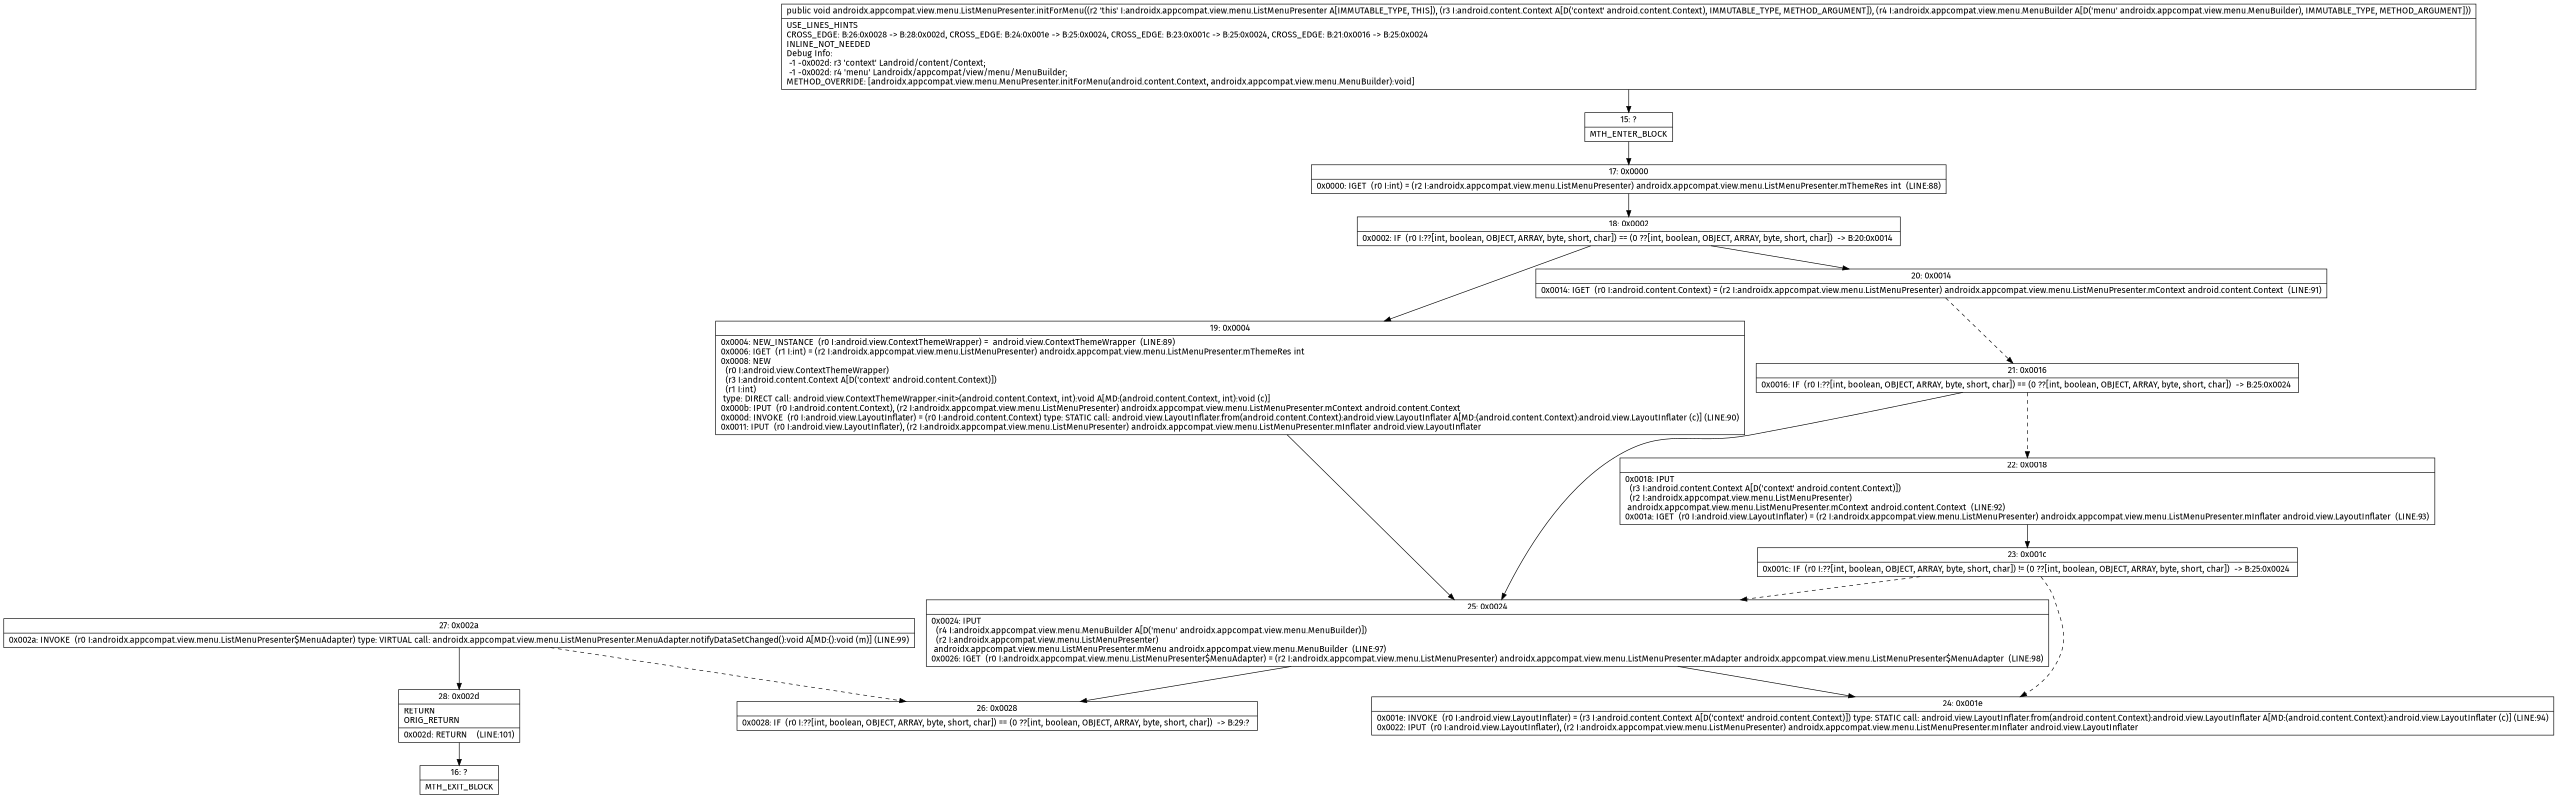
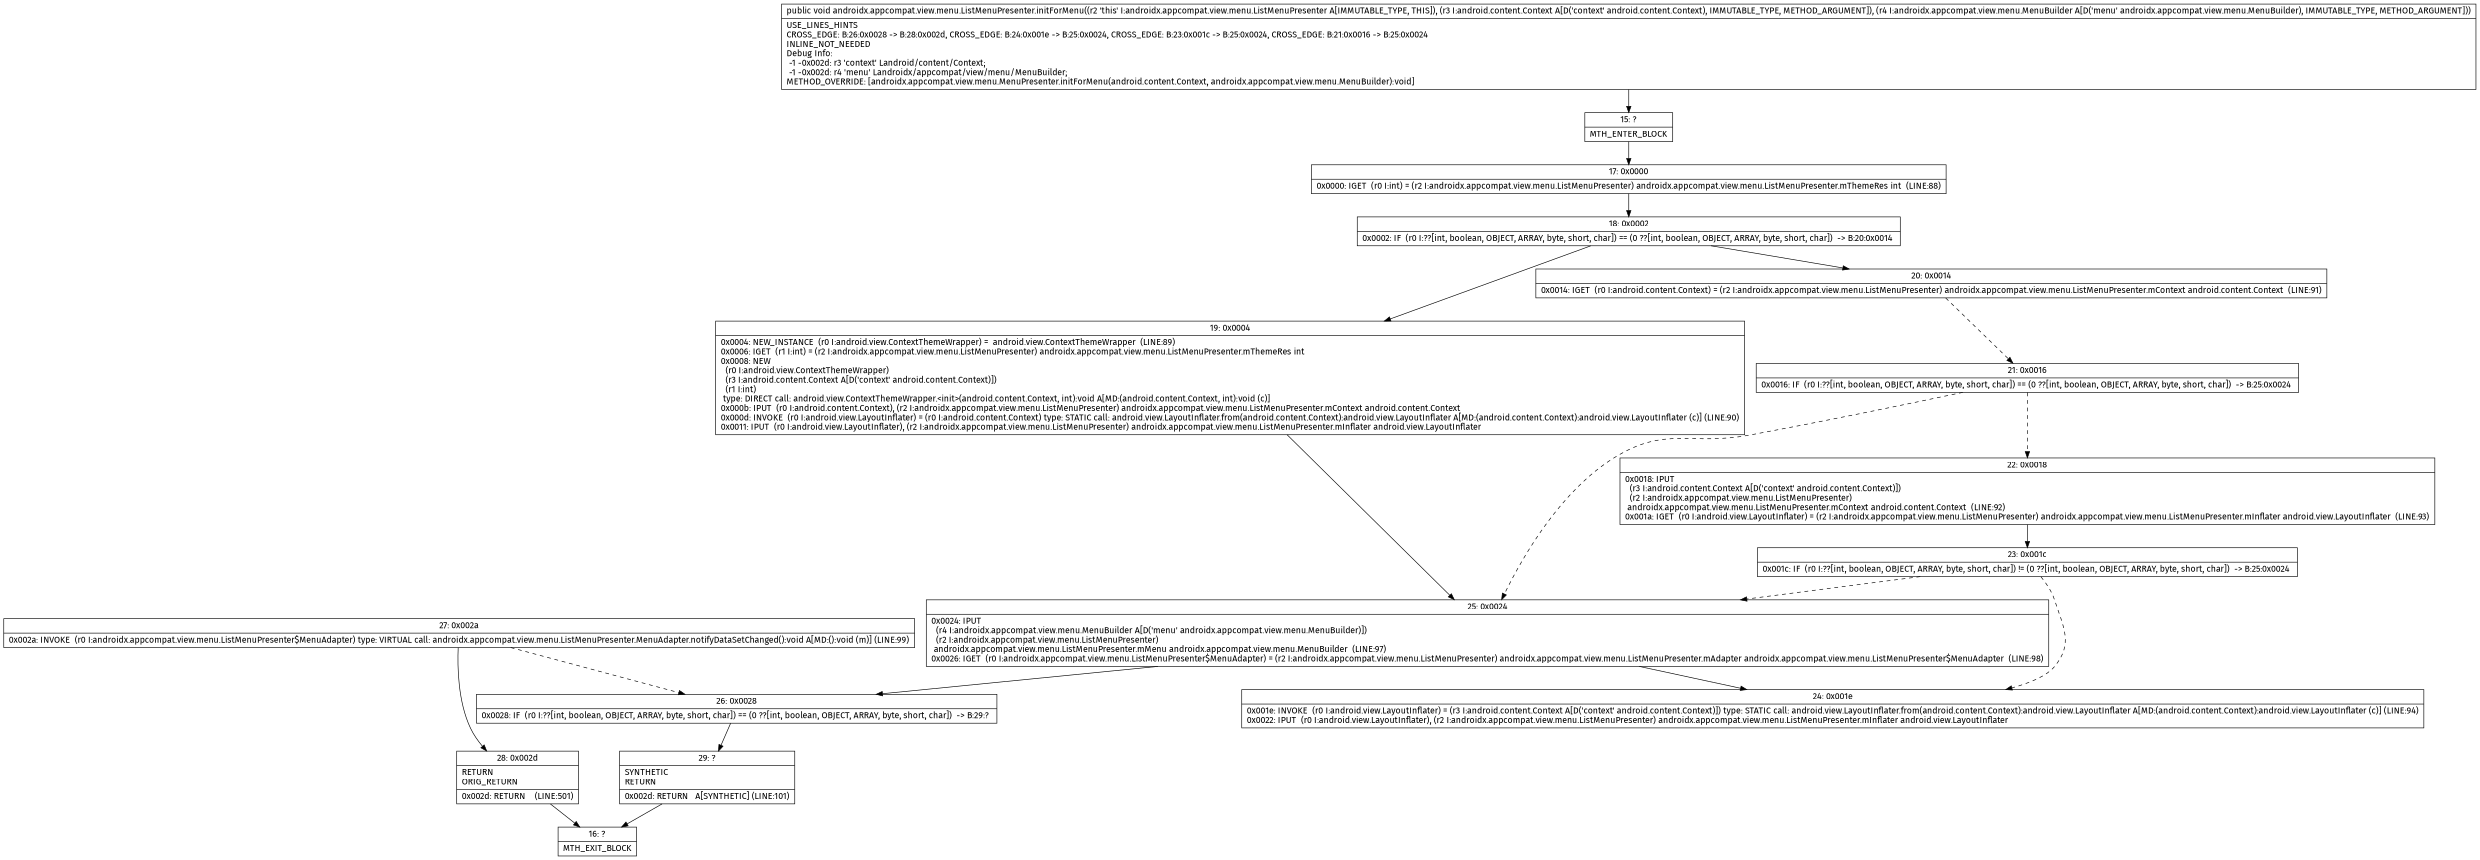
(1700, 439) -> (1700, 439)
(459, 735) -> (518, 796)
none -> (707, 778)
